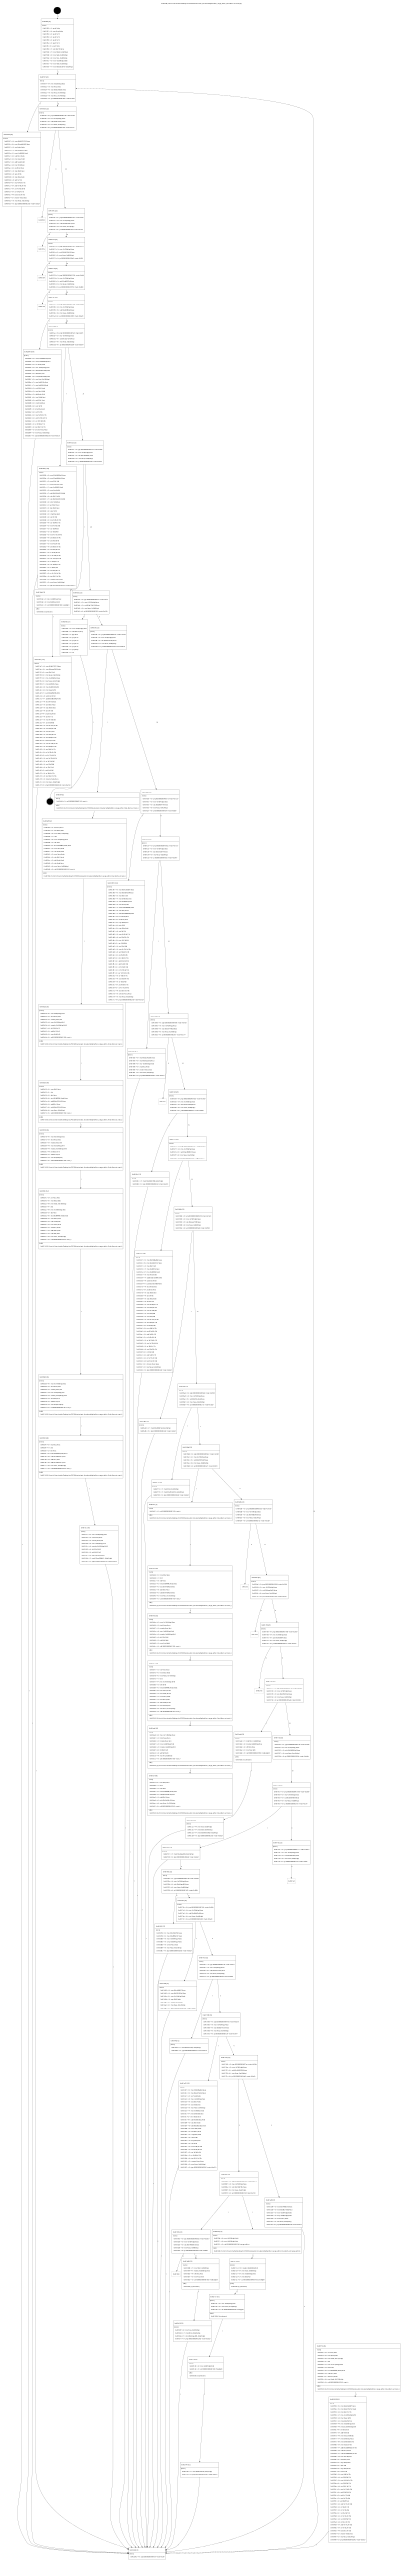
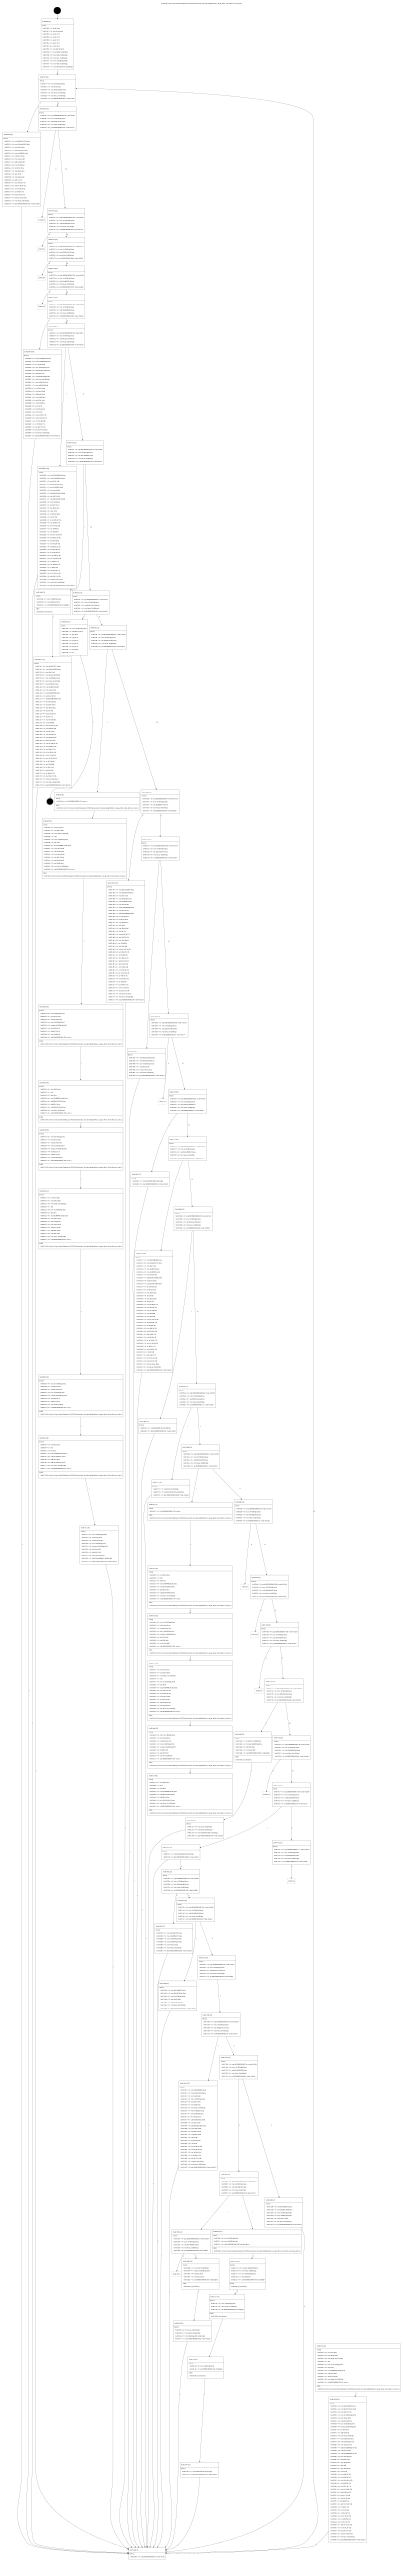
none -> (266, 1795)
(189, 2046) -> none
